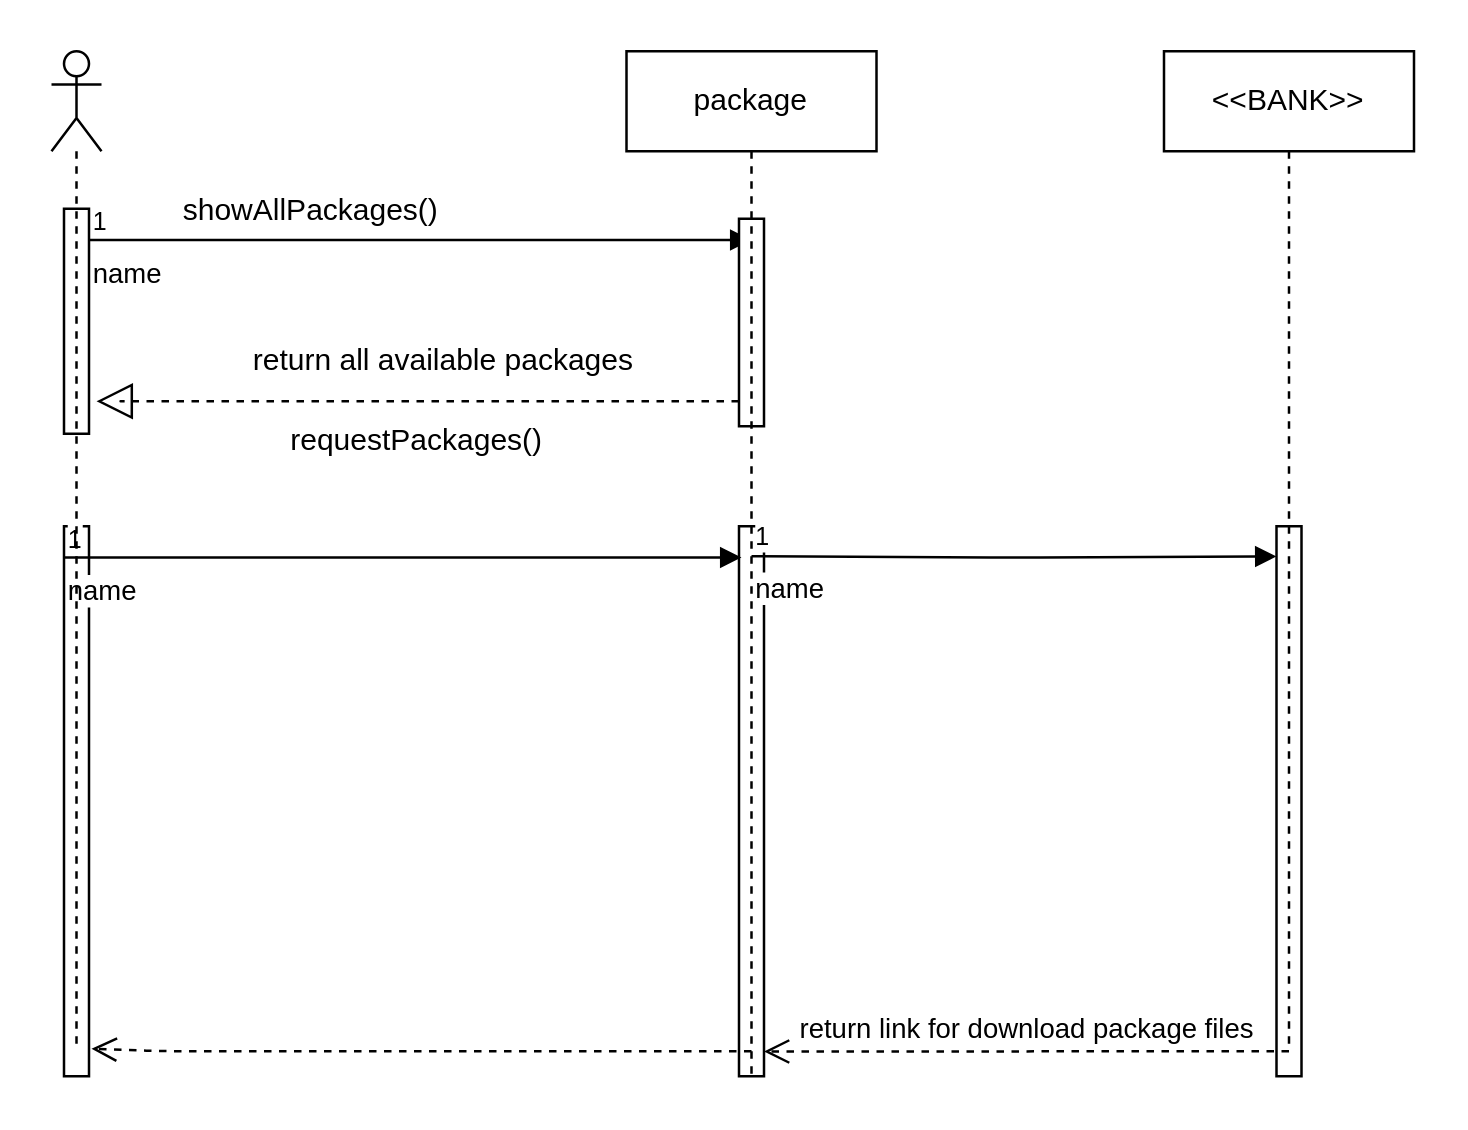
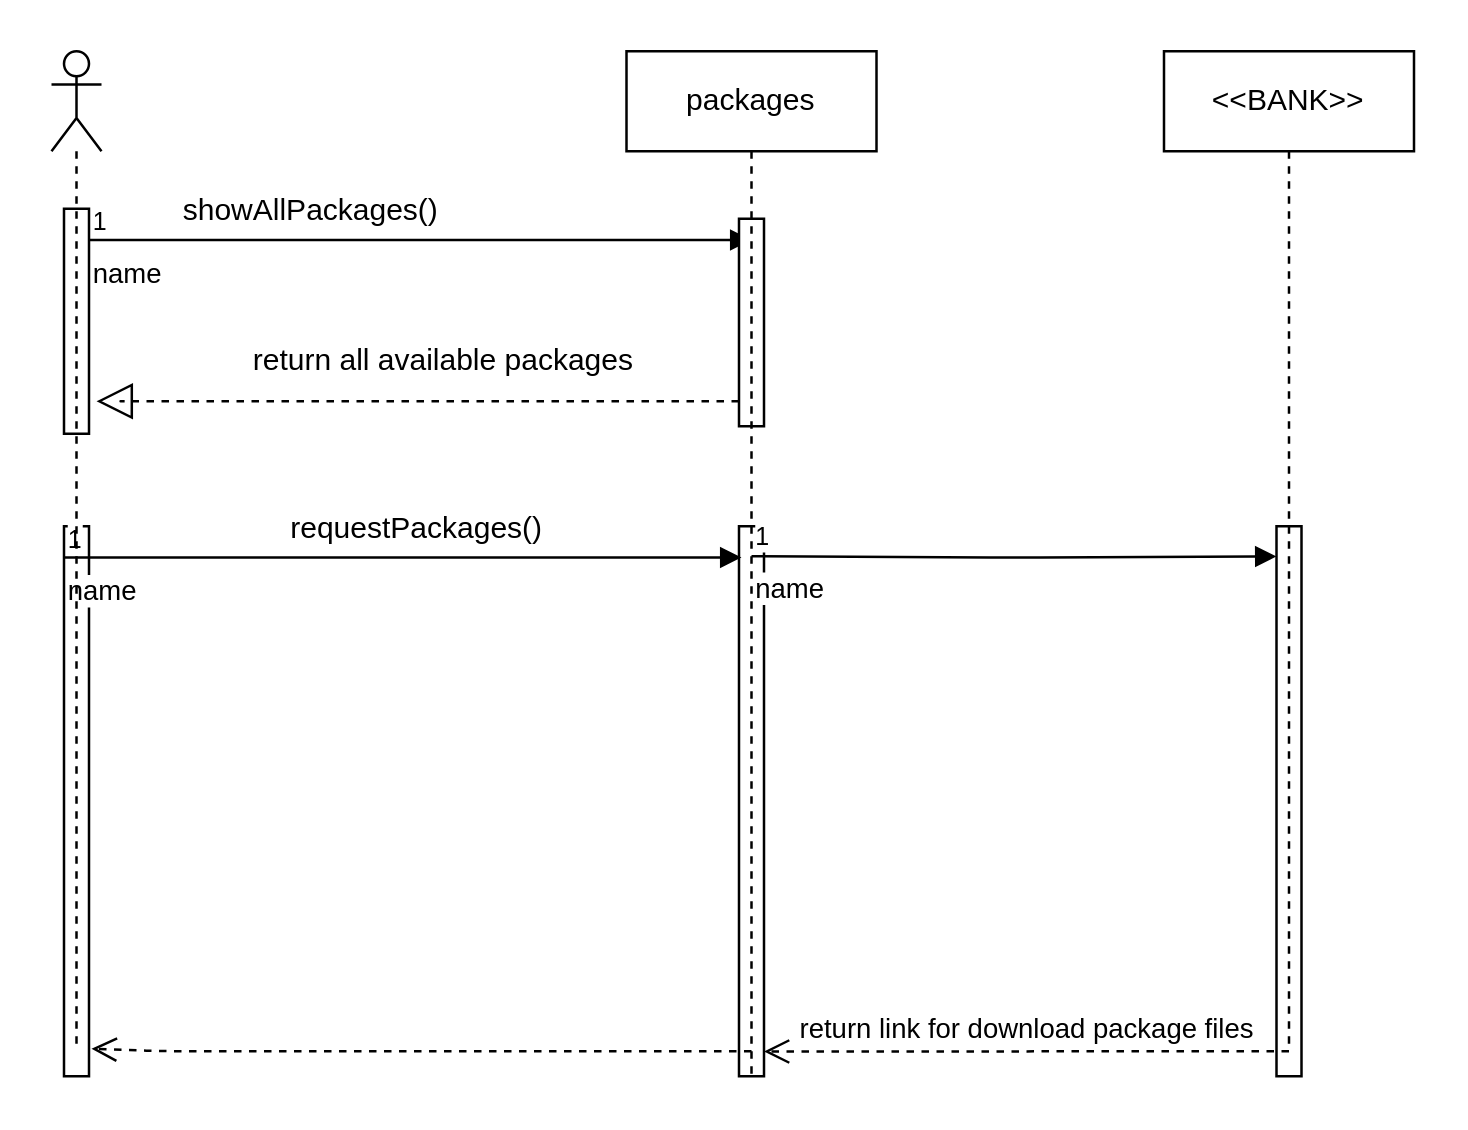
(751, 101) -> (751, 101)
(414, 439) -> (414, 526)
